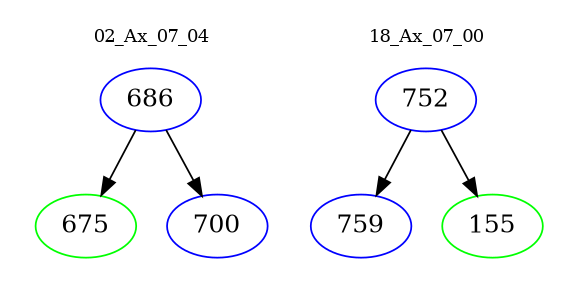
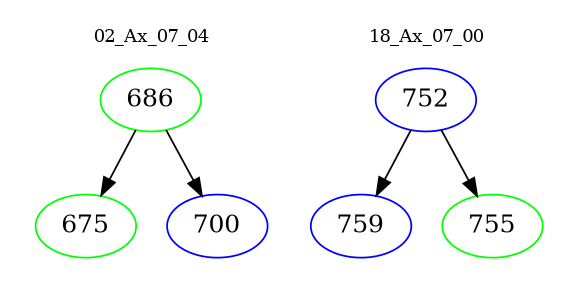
(151, 100) -> (151, 100)
(493, 226) -> (493, 226)
